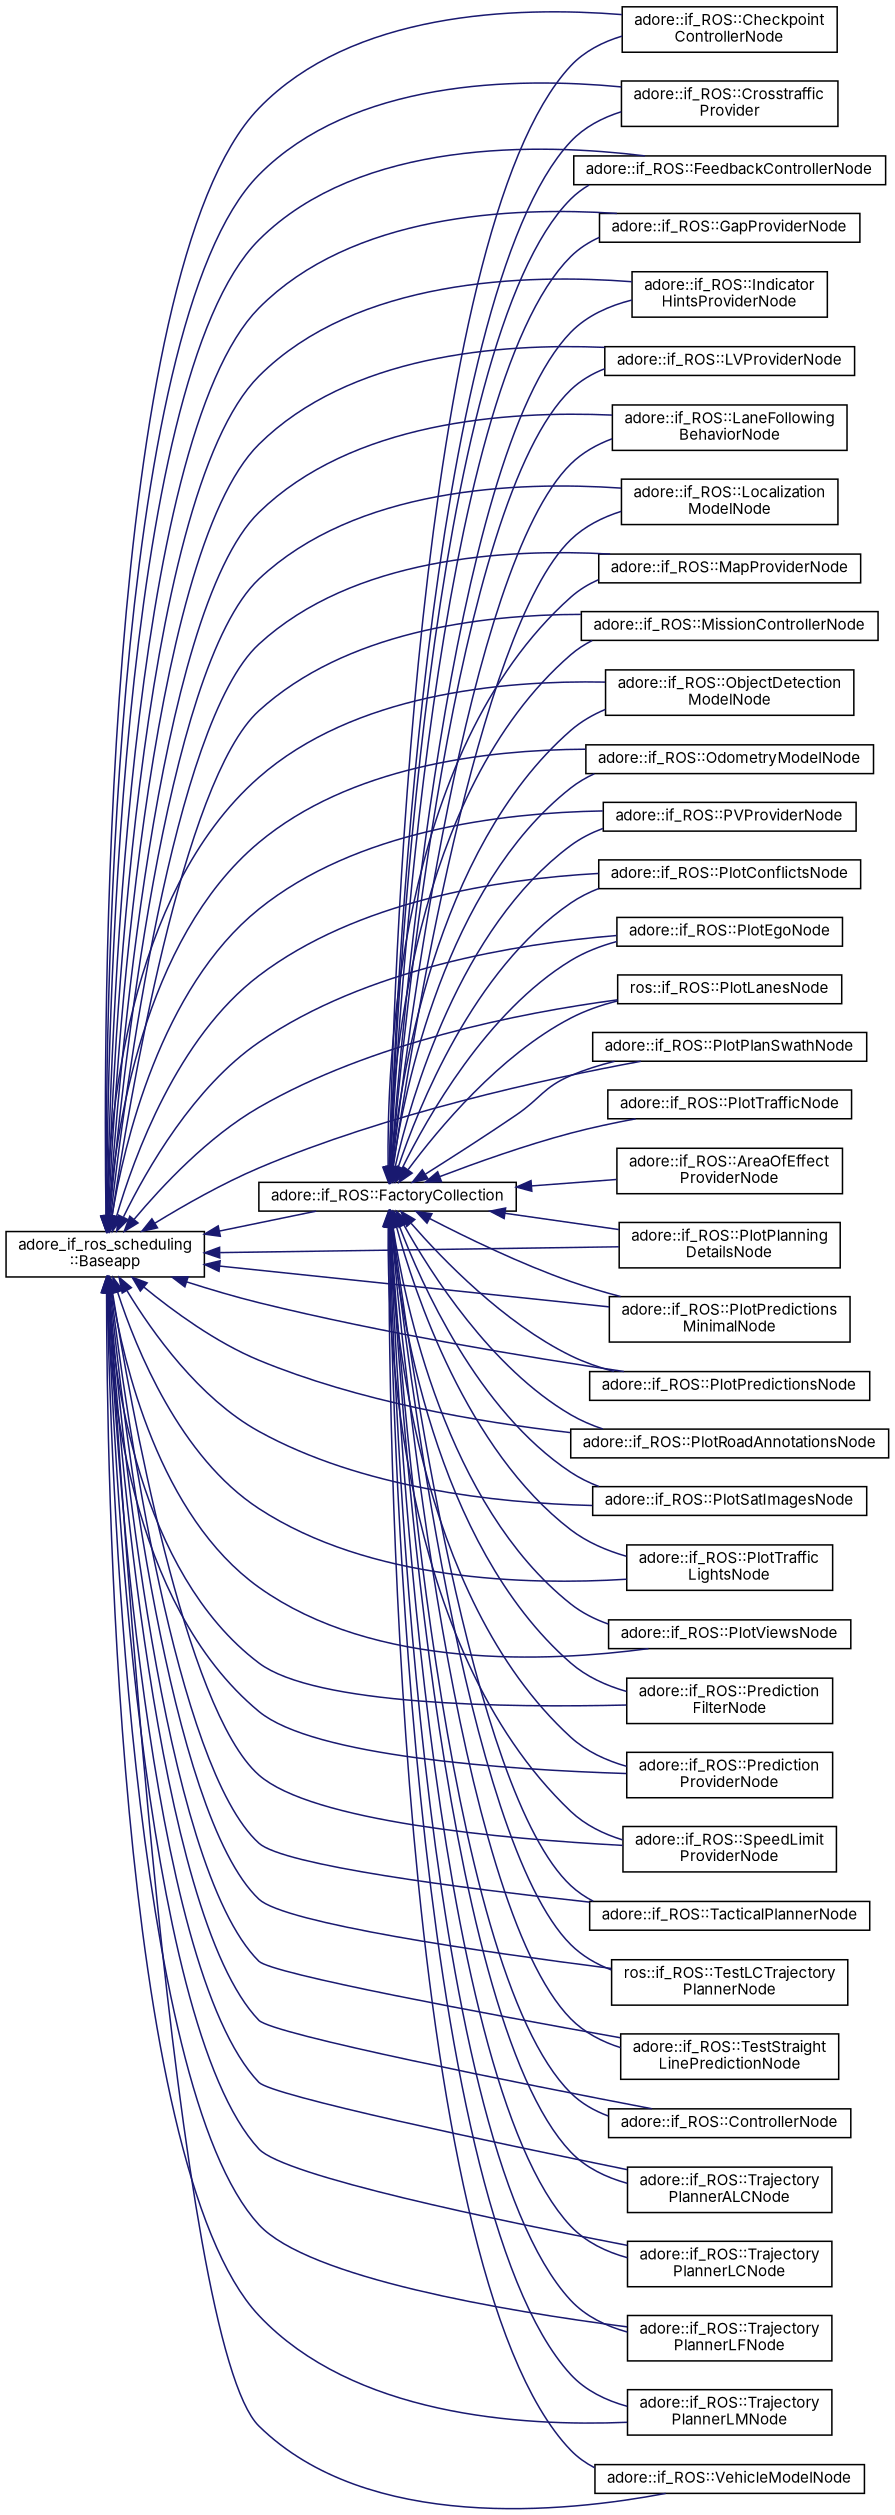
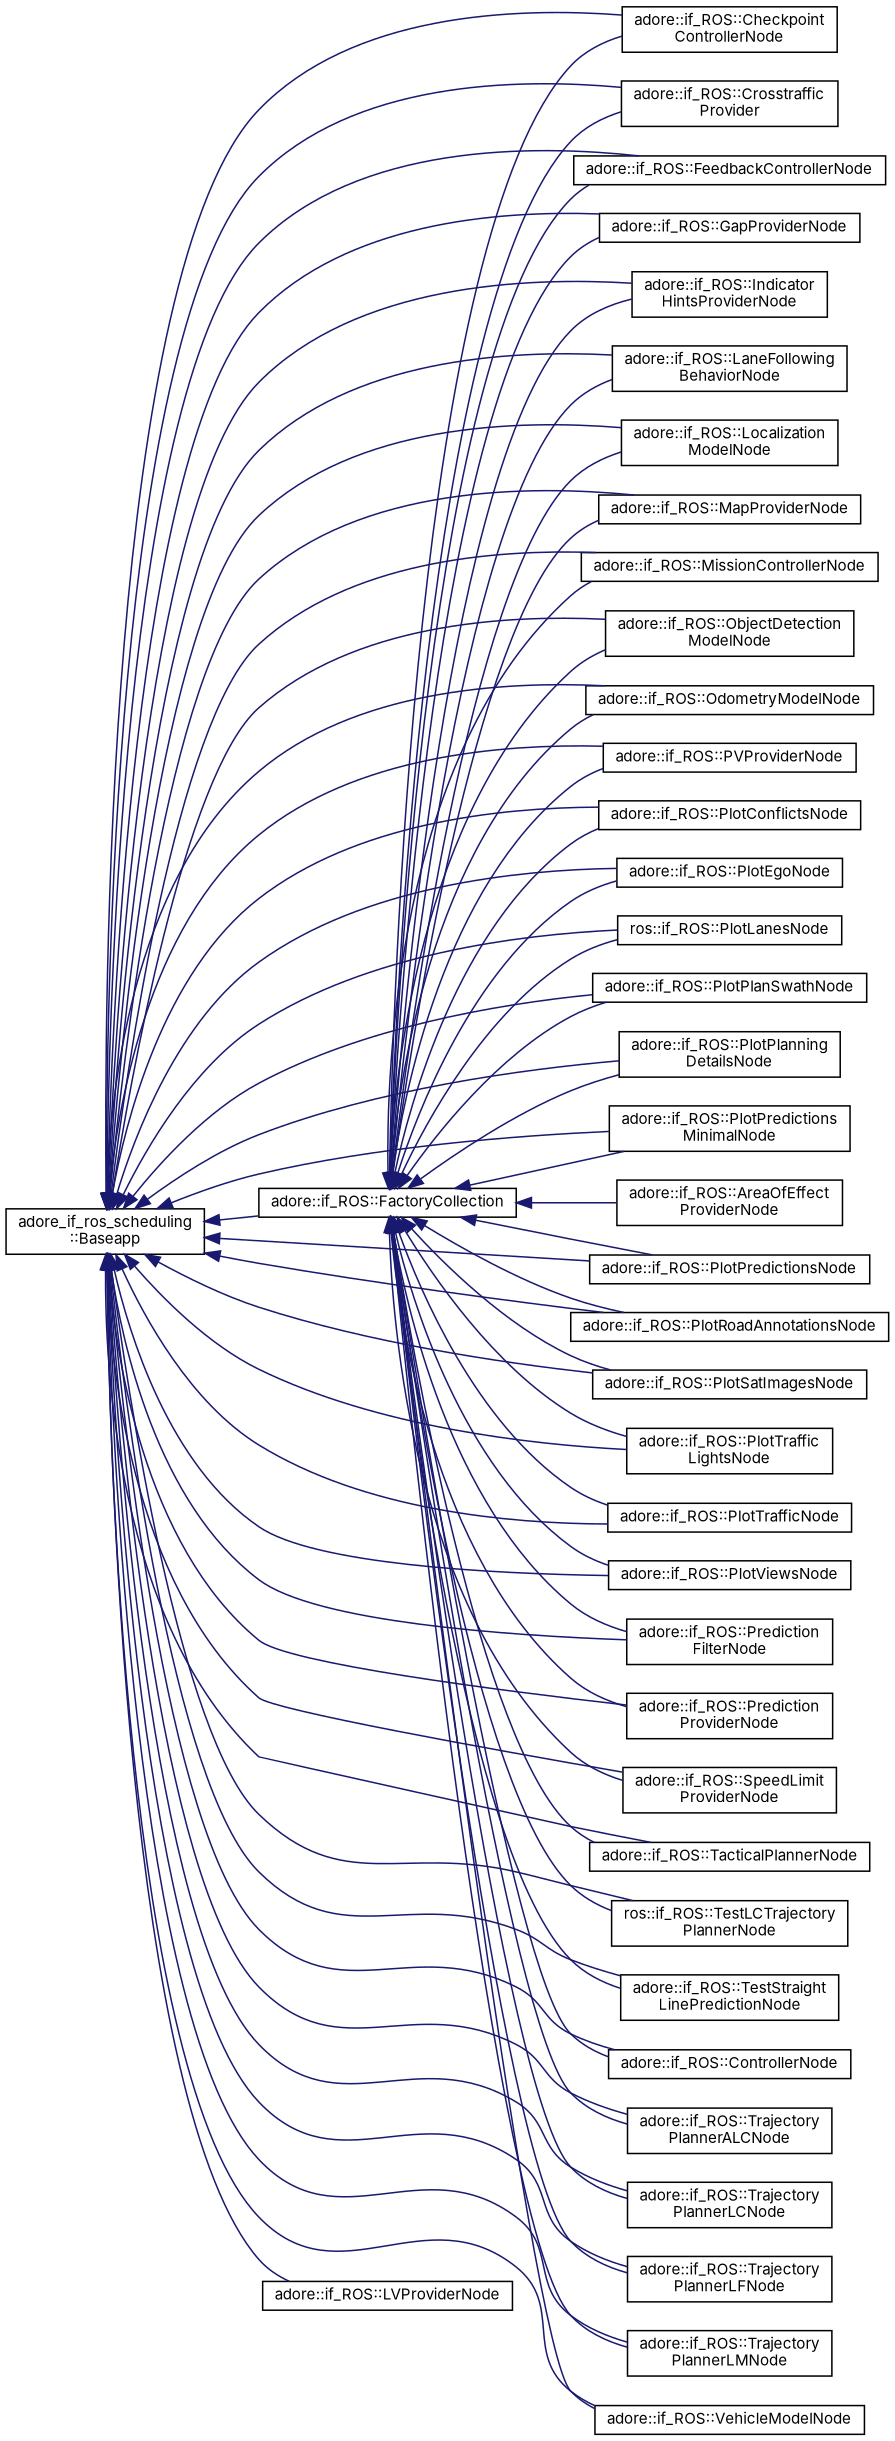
(478, 603) -> none
none -> (320, 1475)
